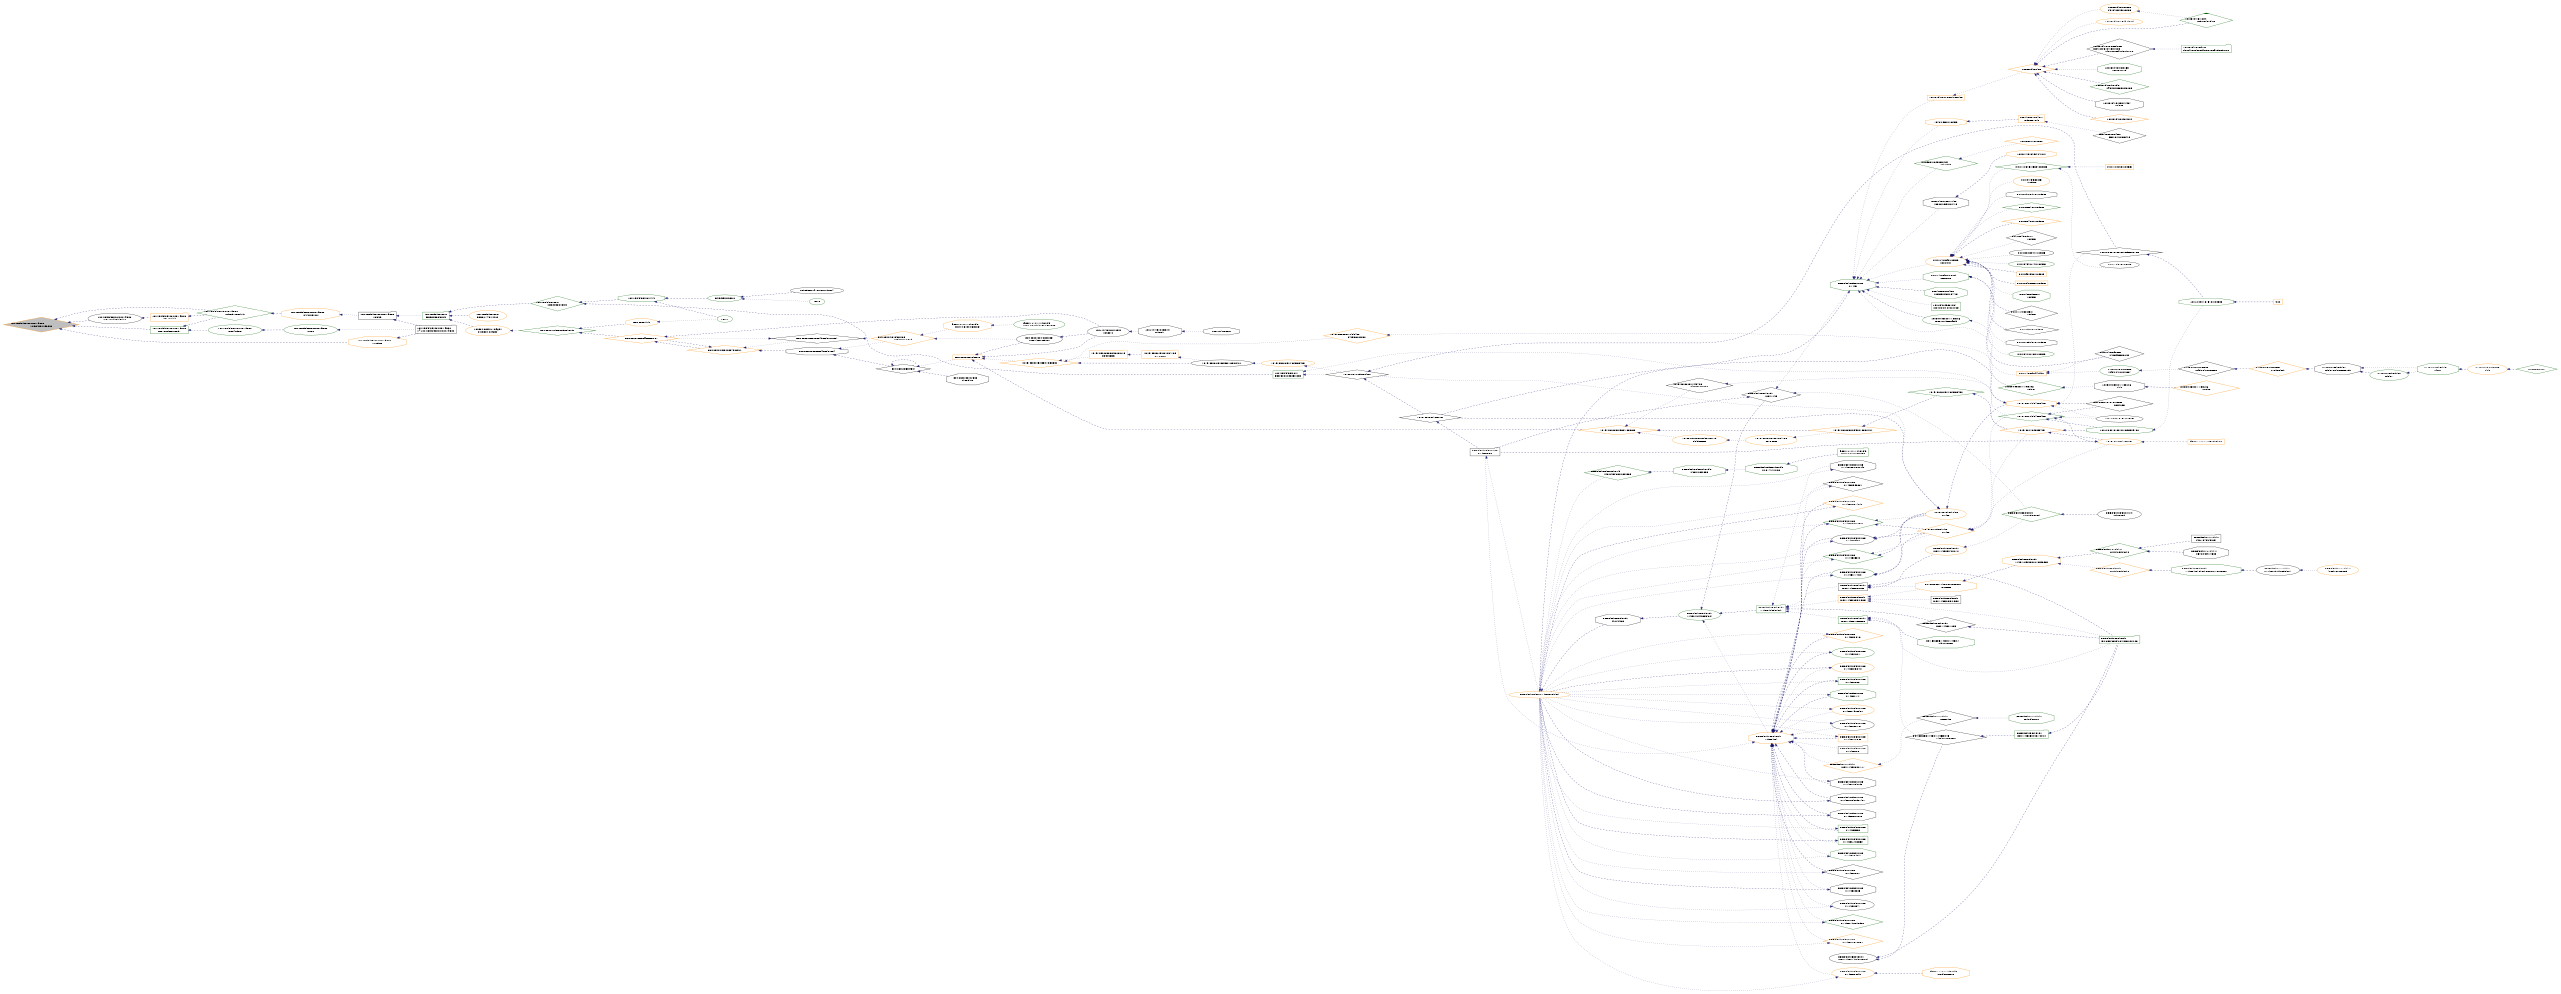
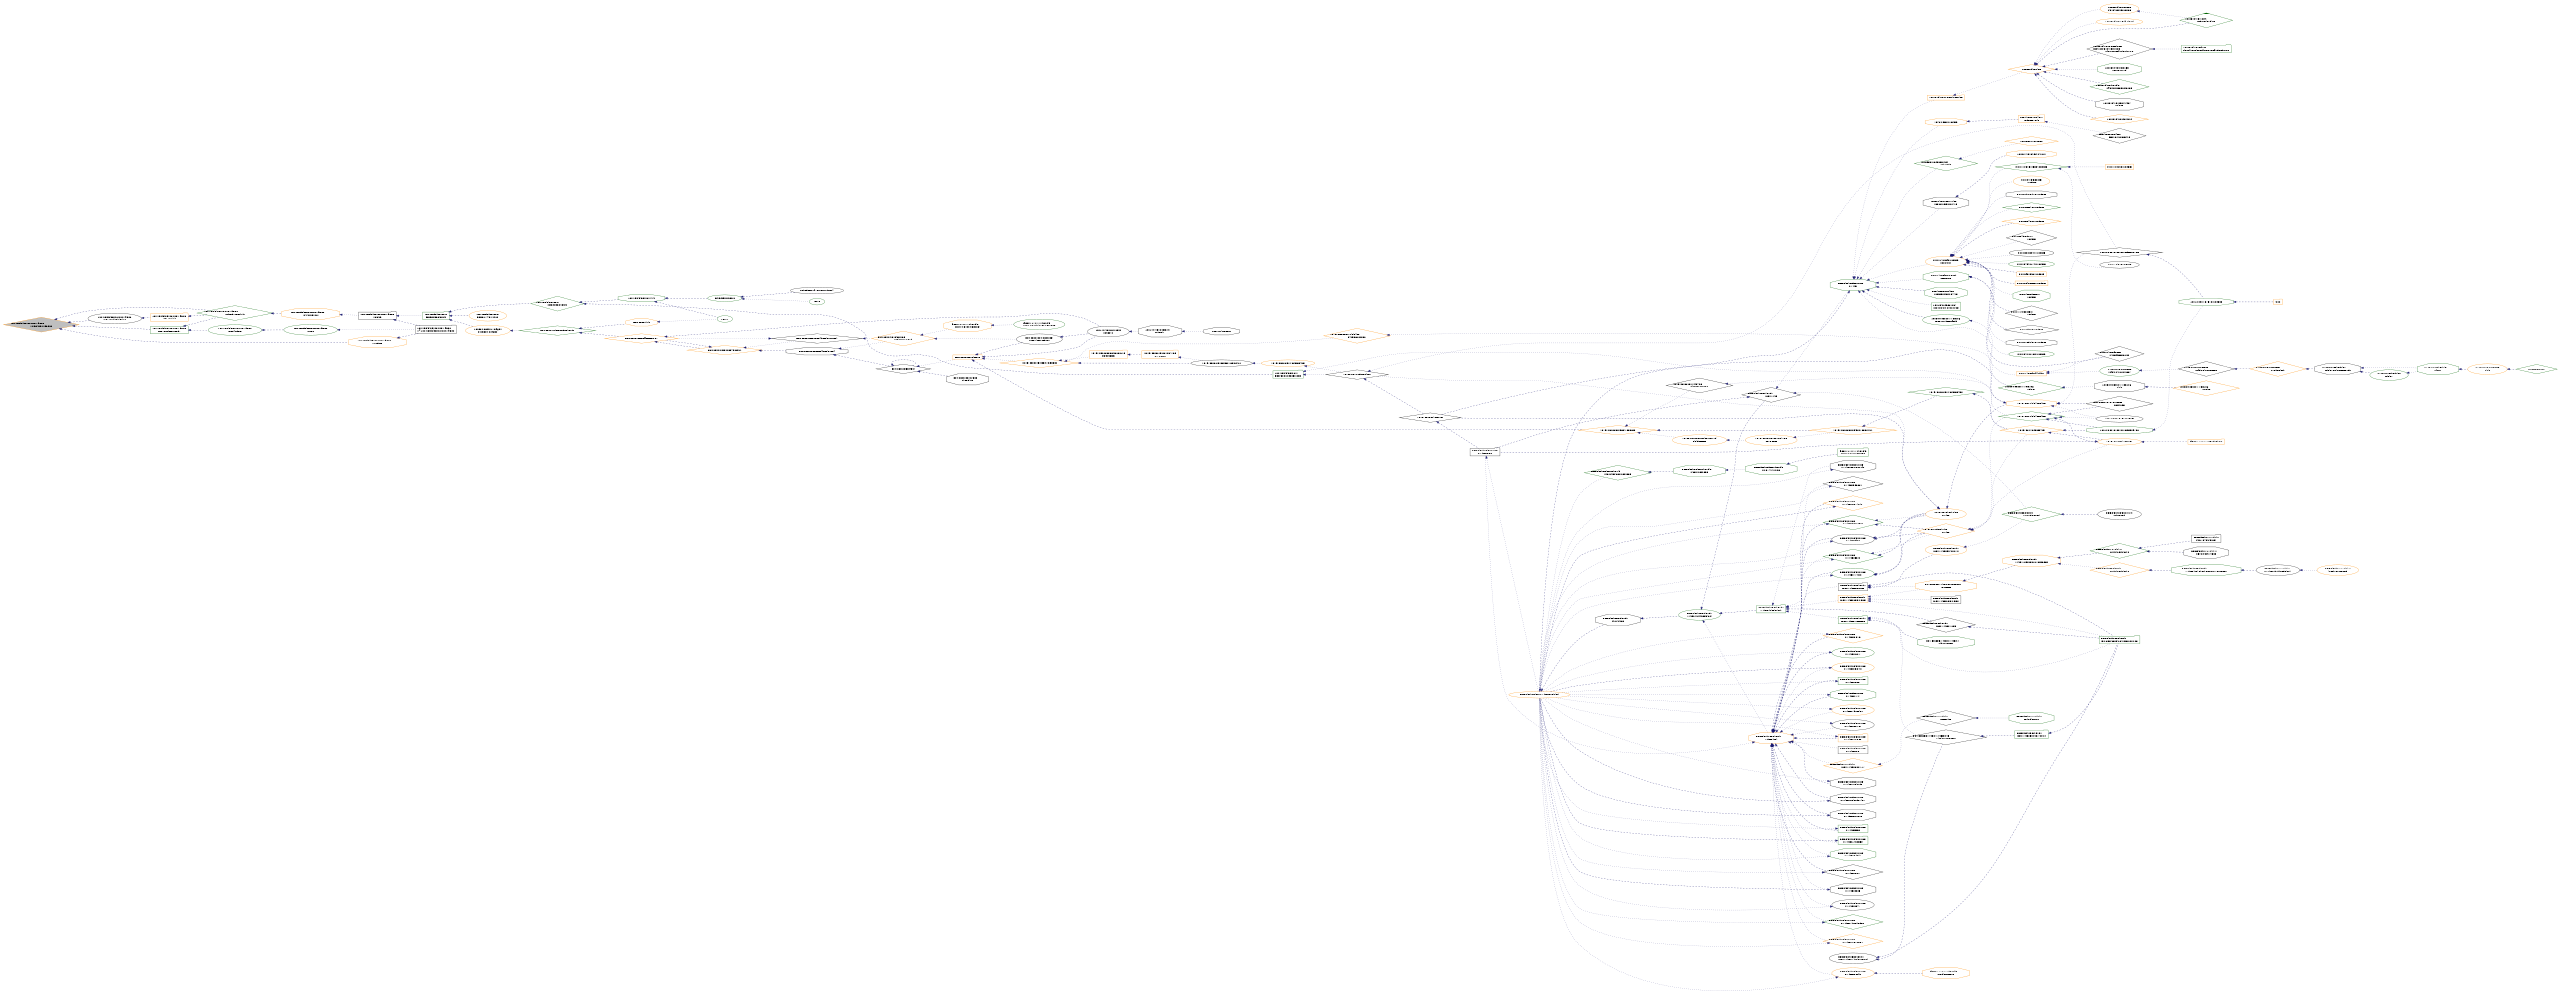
(1802, 279) -> (1802, 279)
